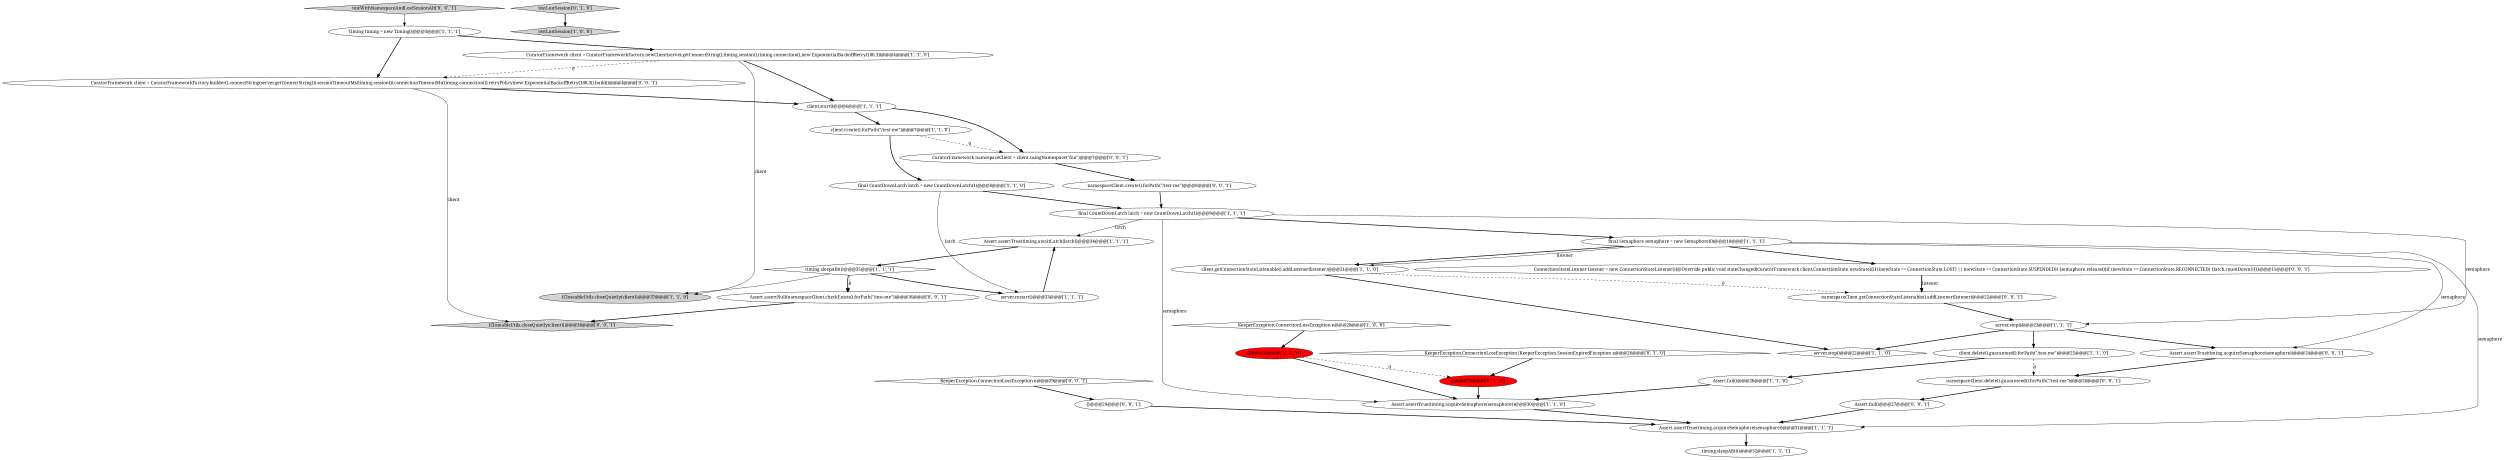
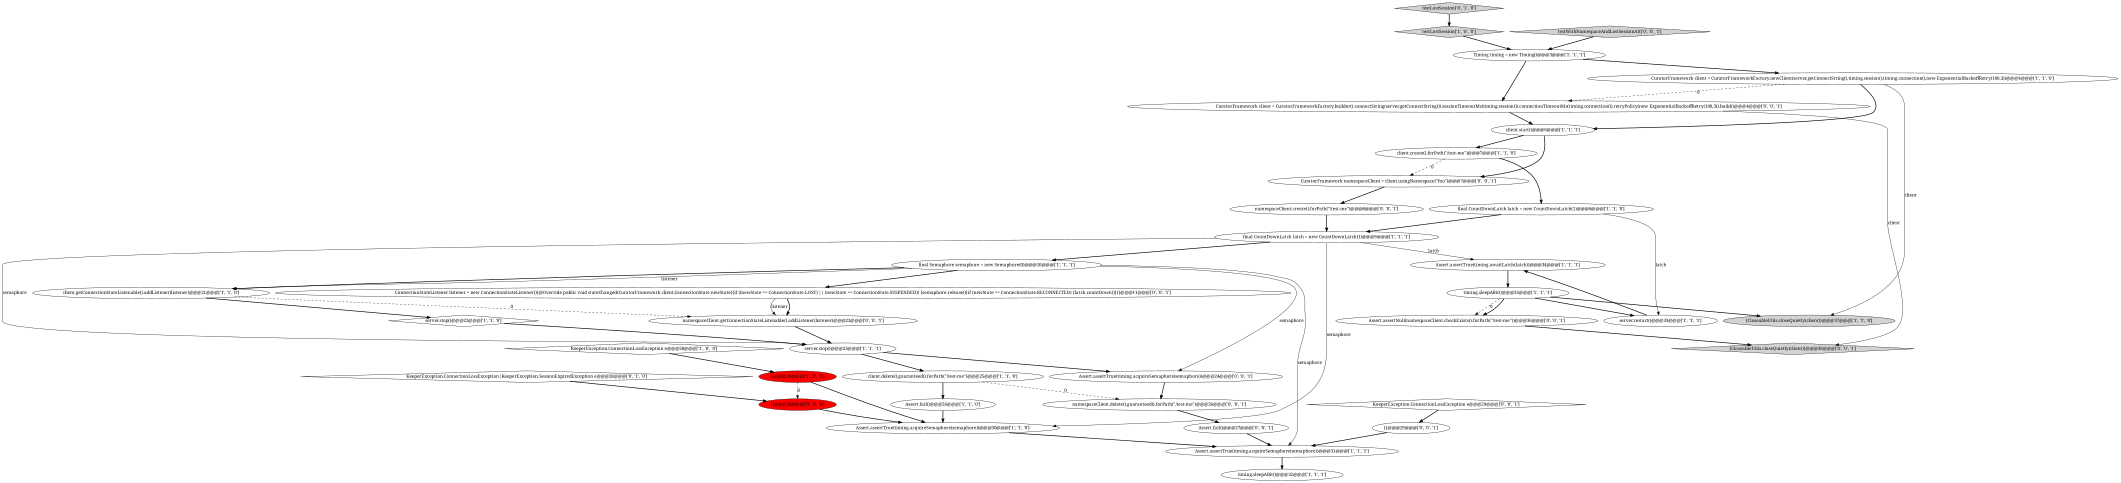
(404, 18) -> (1573, 43)
none -> (1485, 42)
(850, 270) -> (1508, 293)
(759, 286) -> (1654, 306)
(1942, 339) -> (653, 333)
